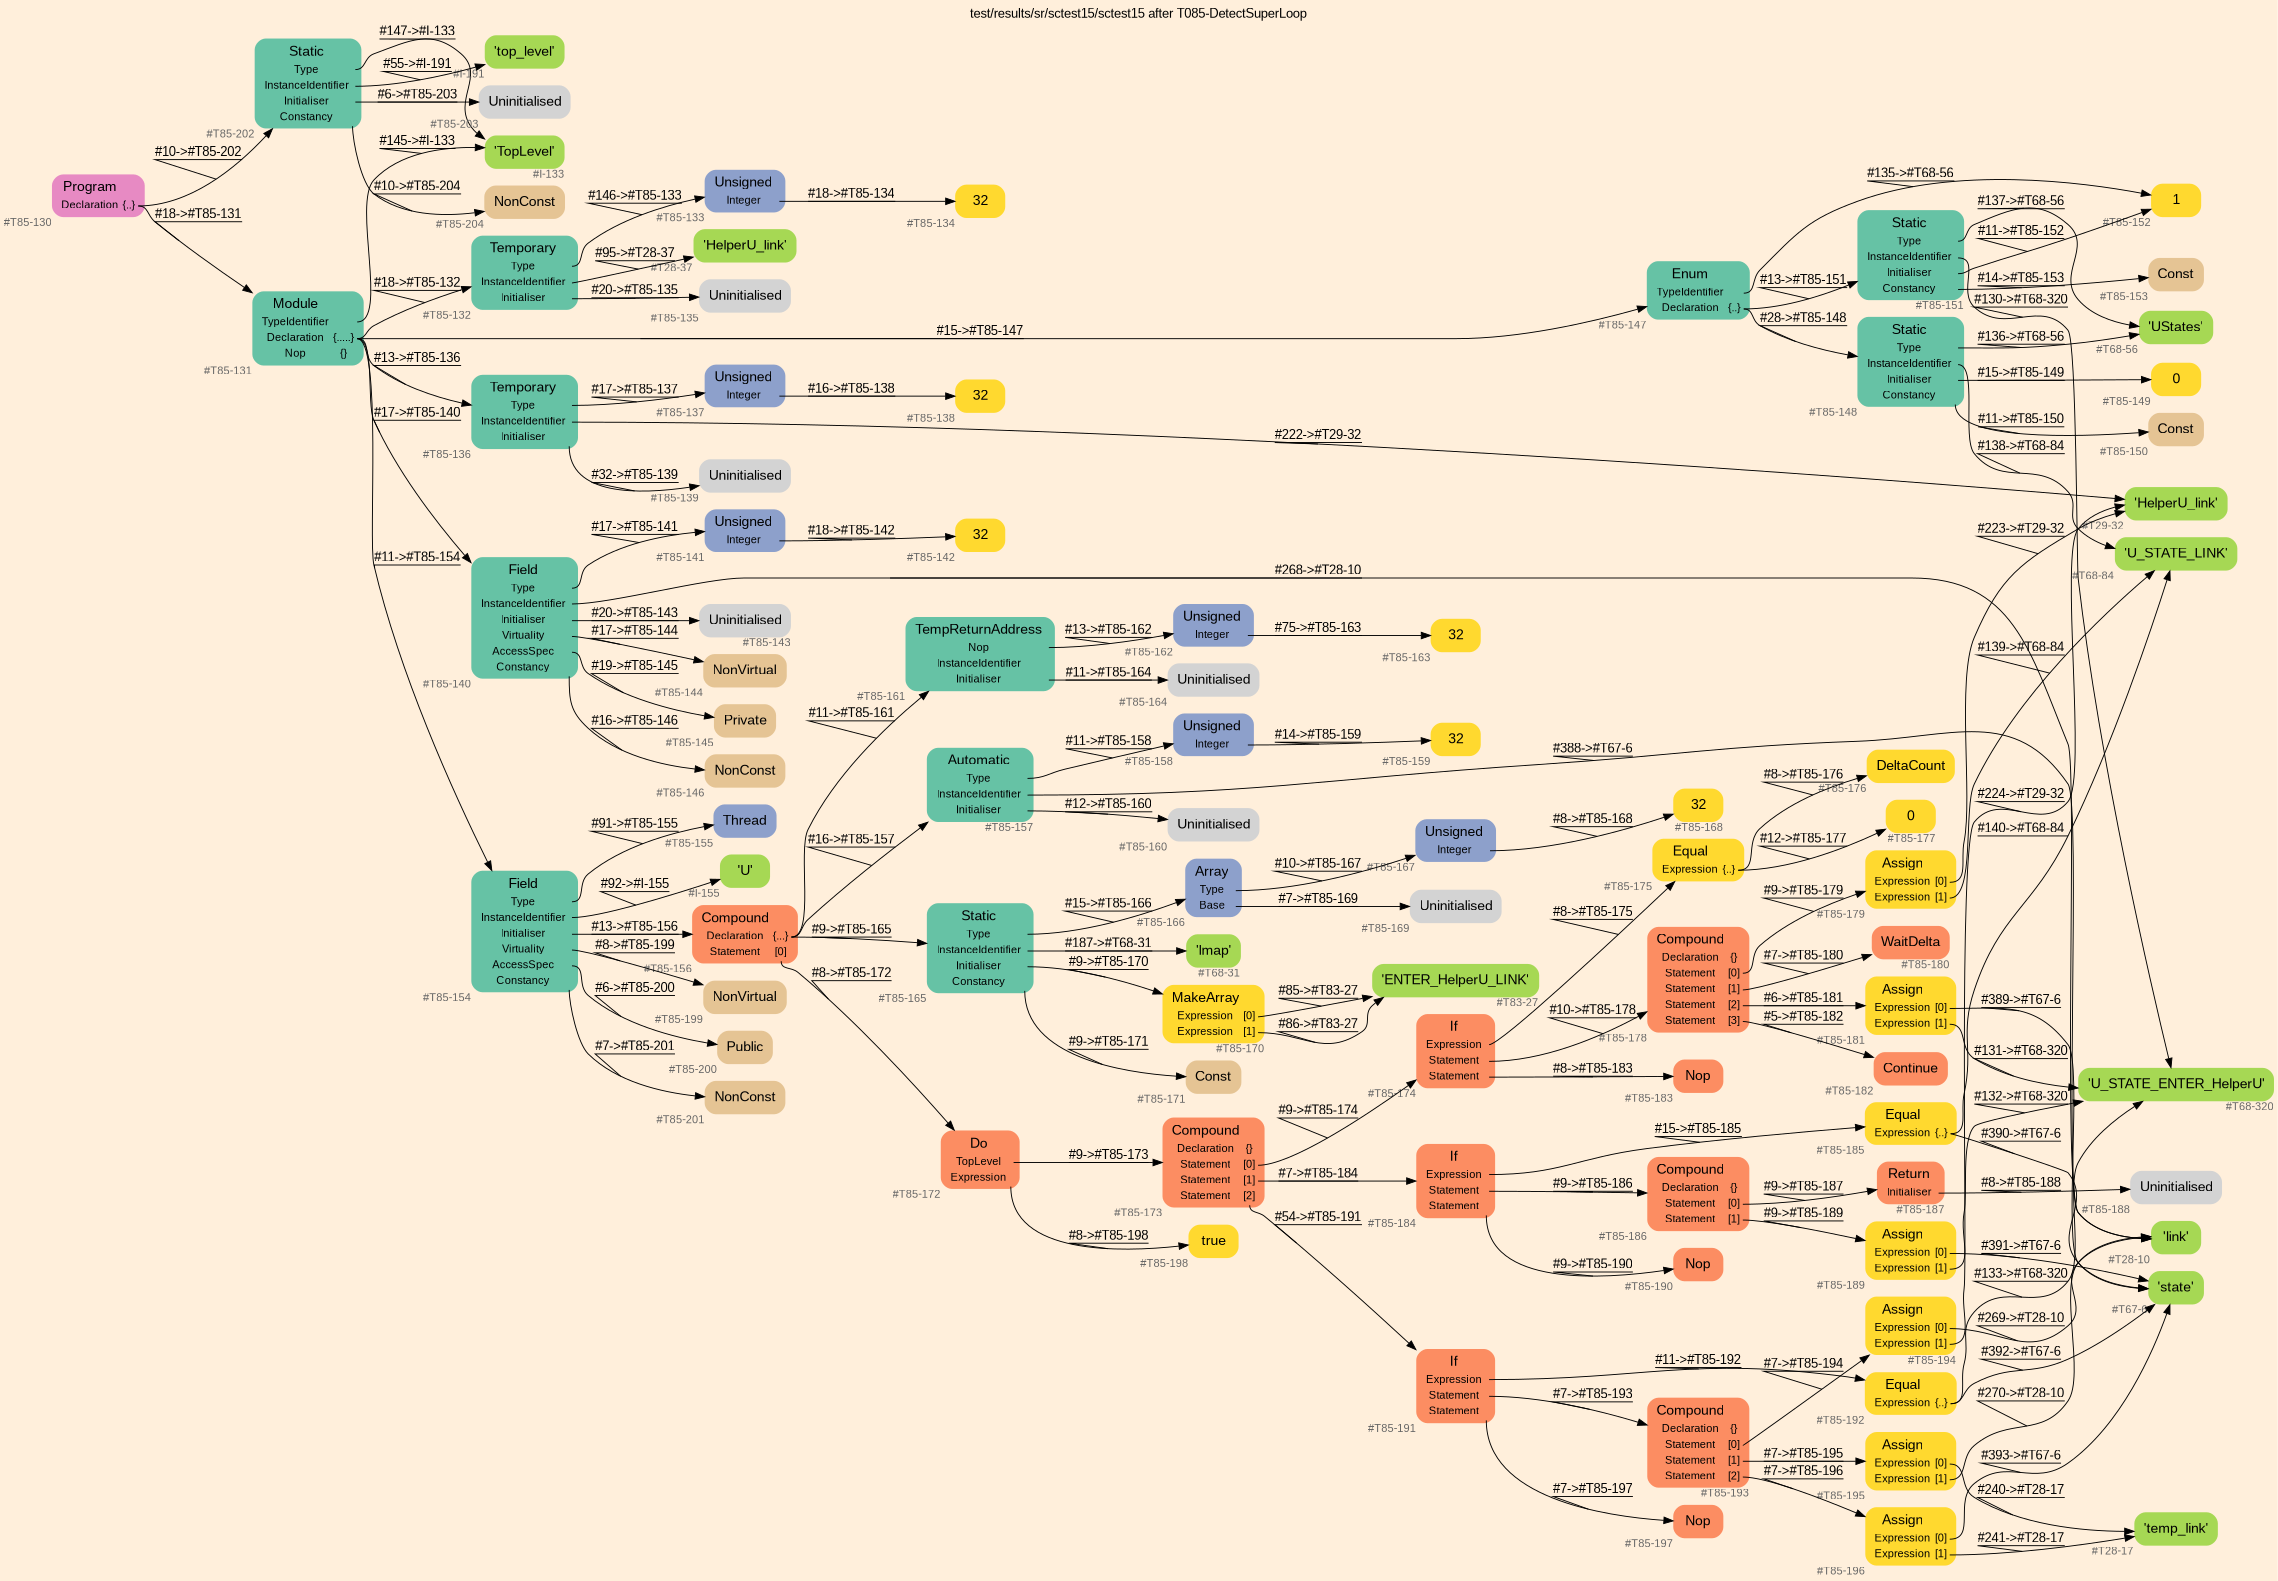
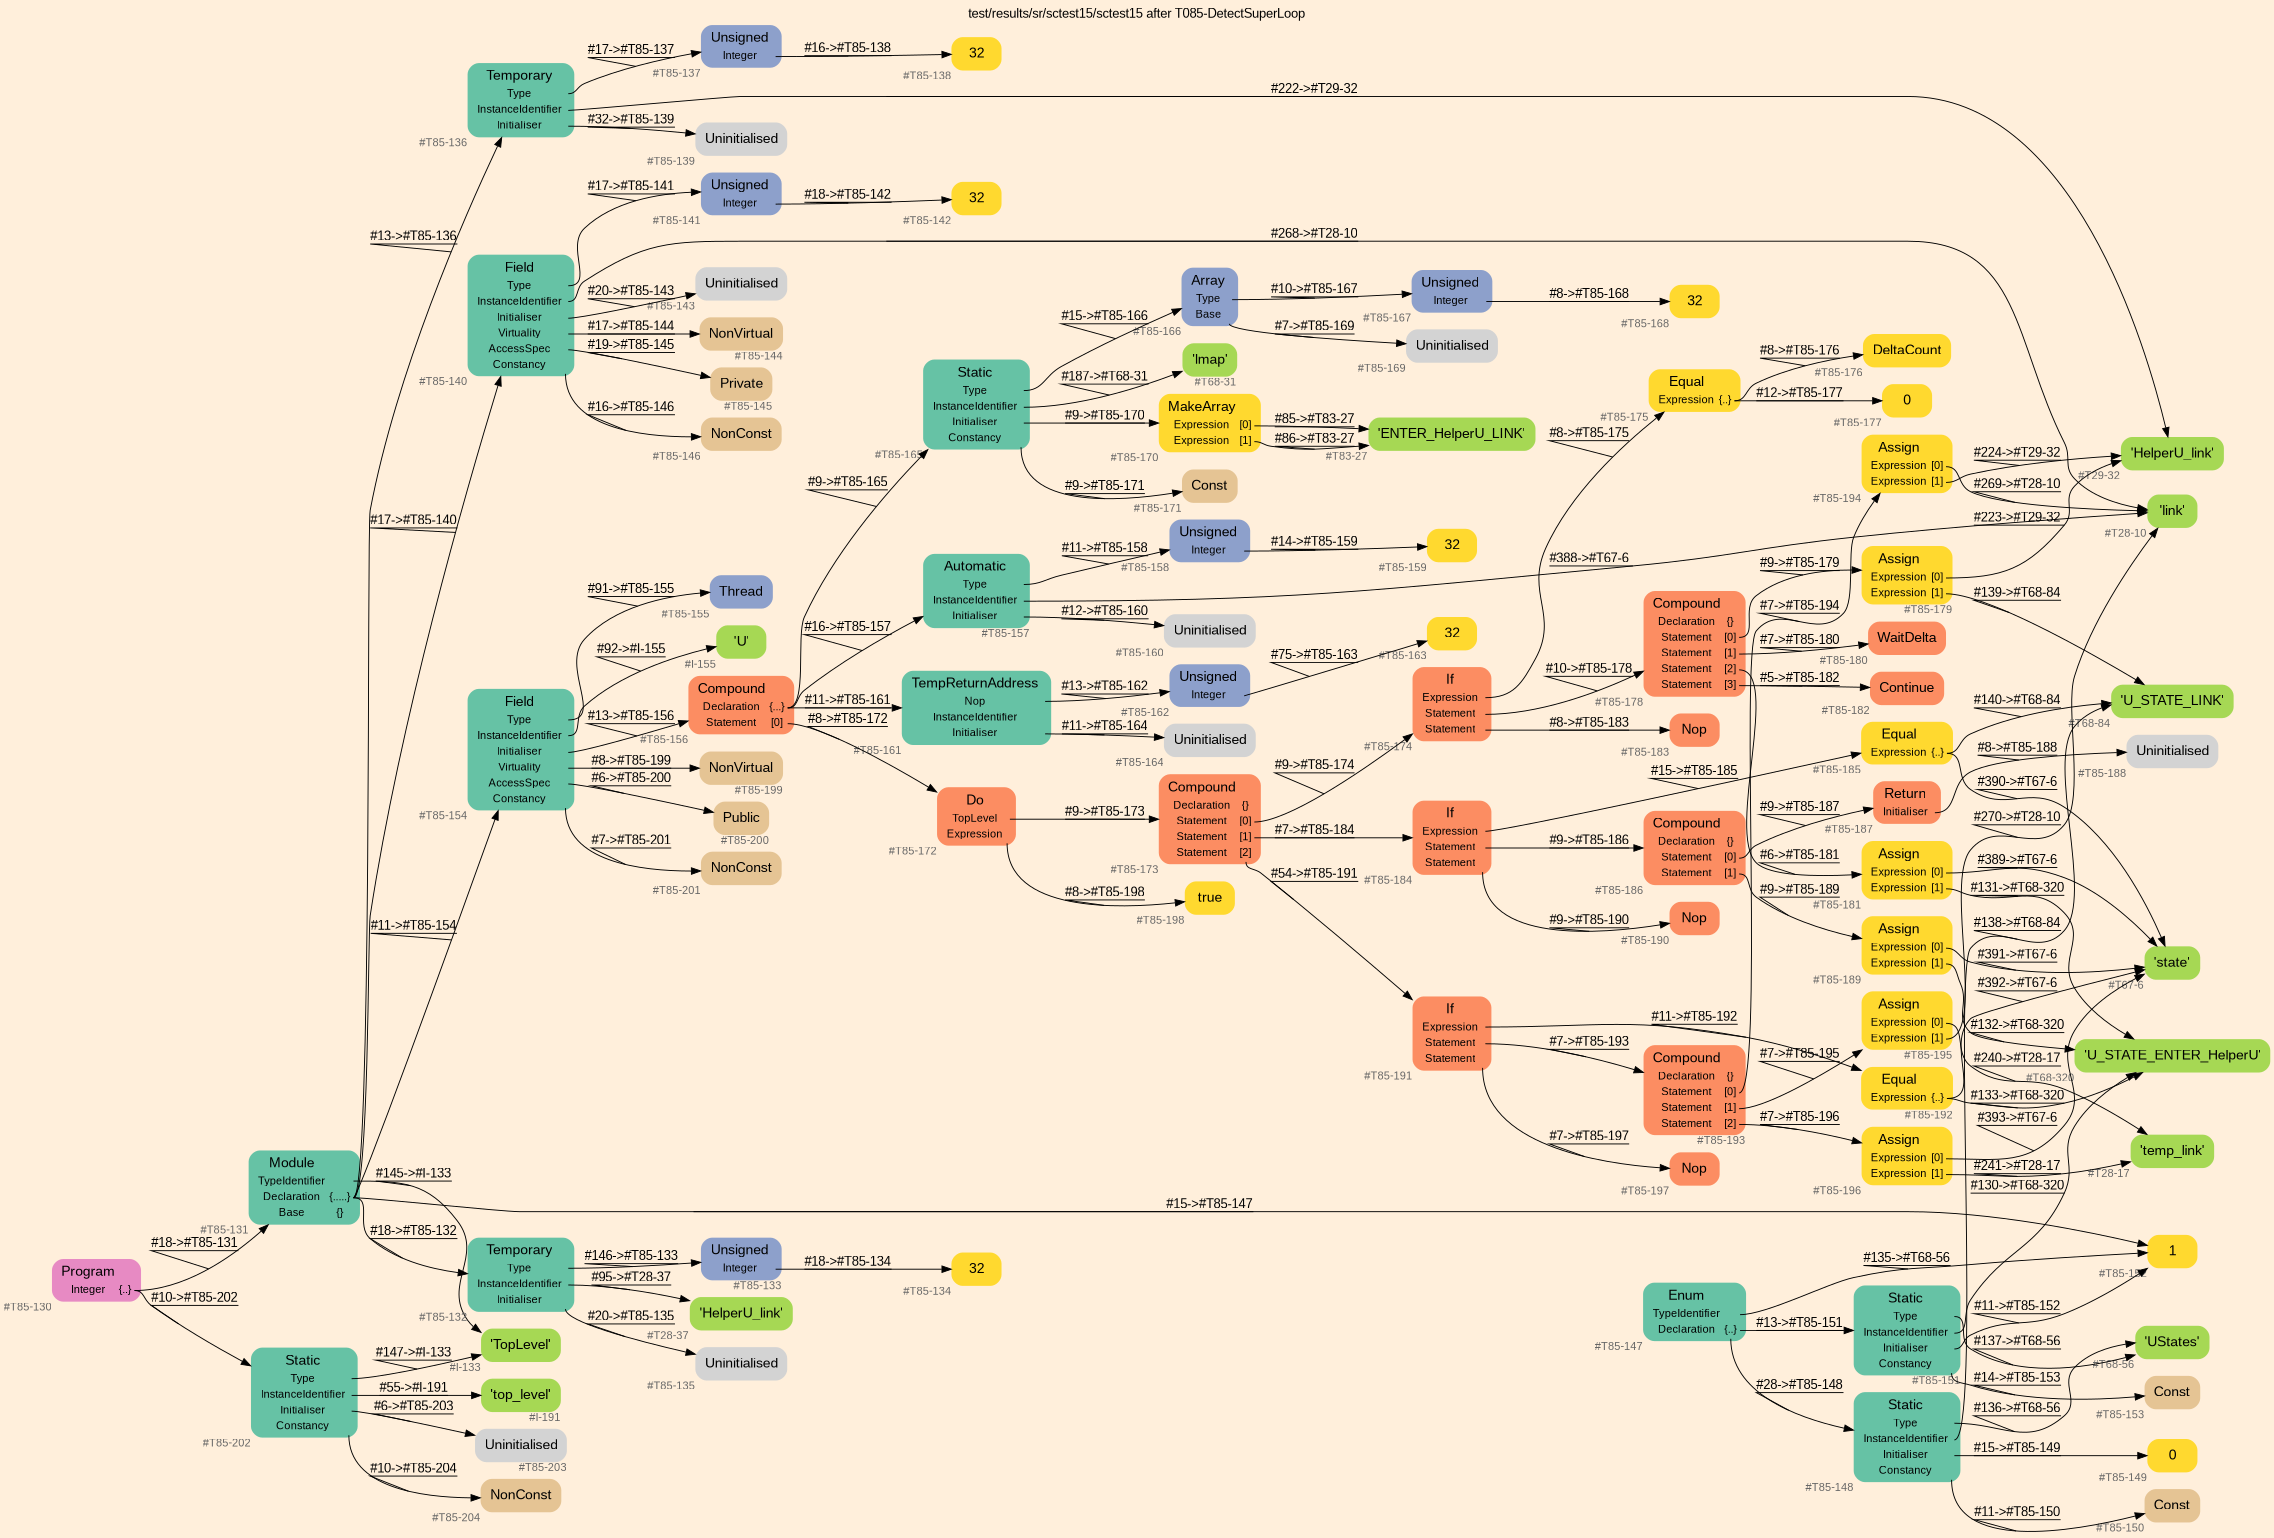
(90, 205) -> (88, 1290)
(999, 339) -> (1247, 1212)
(295, 353) -> (292, 1213)
